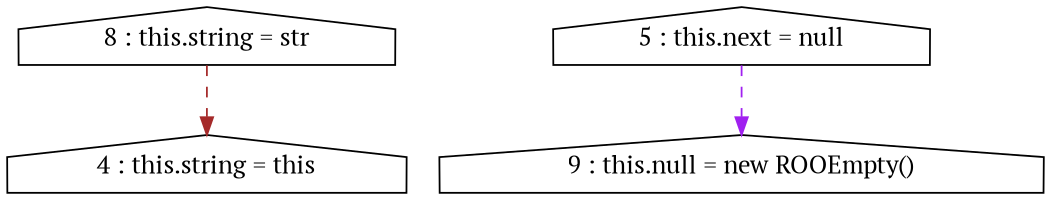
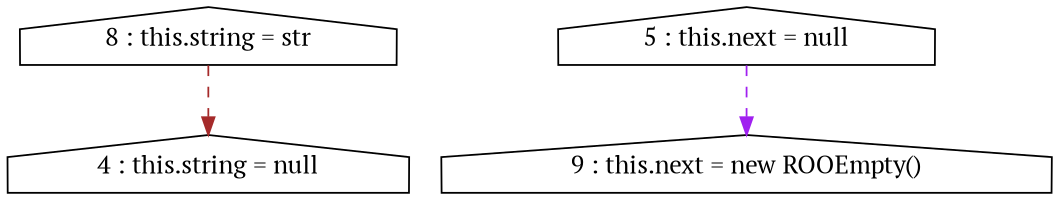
(207, 167) -> (208, 167)
(742, 167) -> (747, 167)
